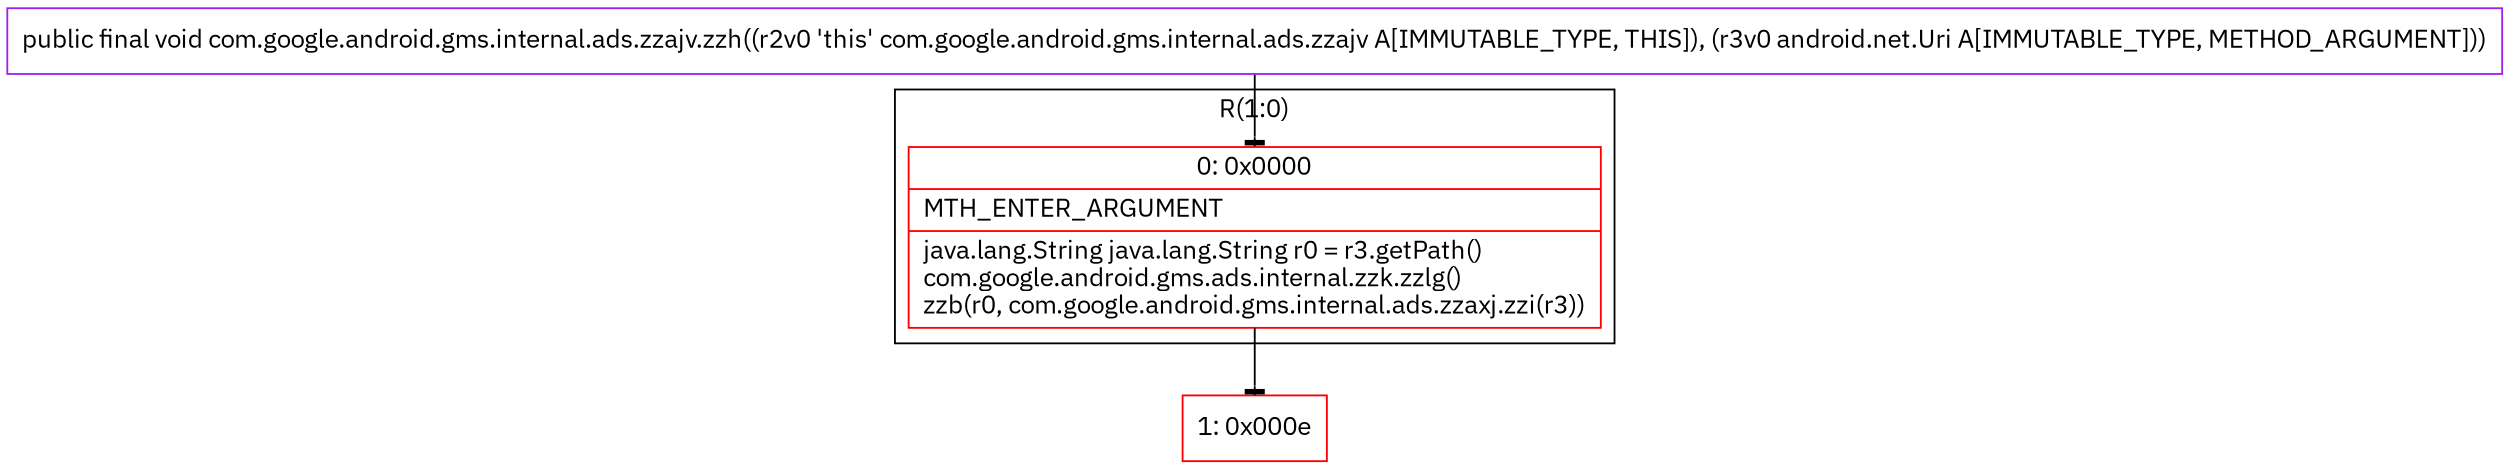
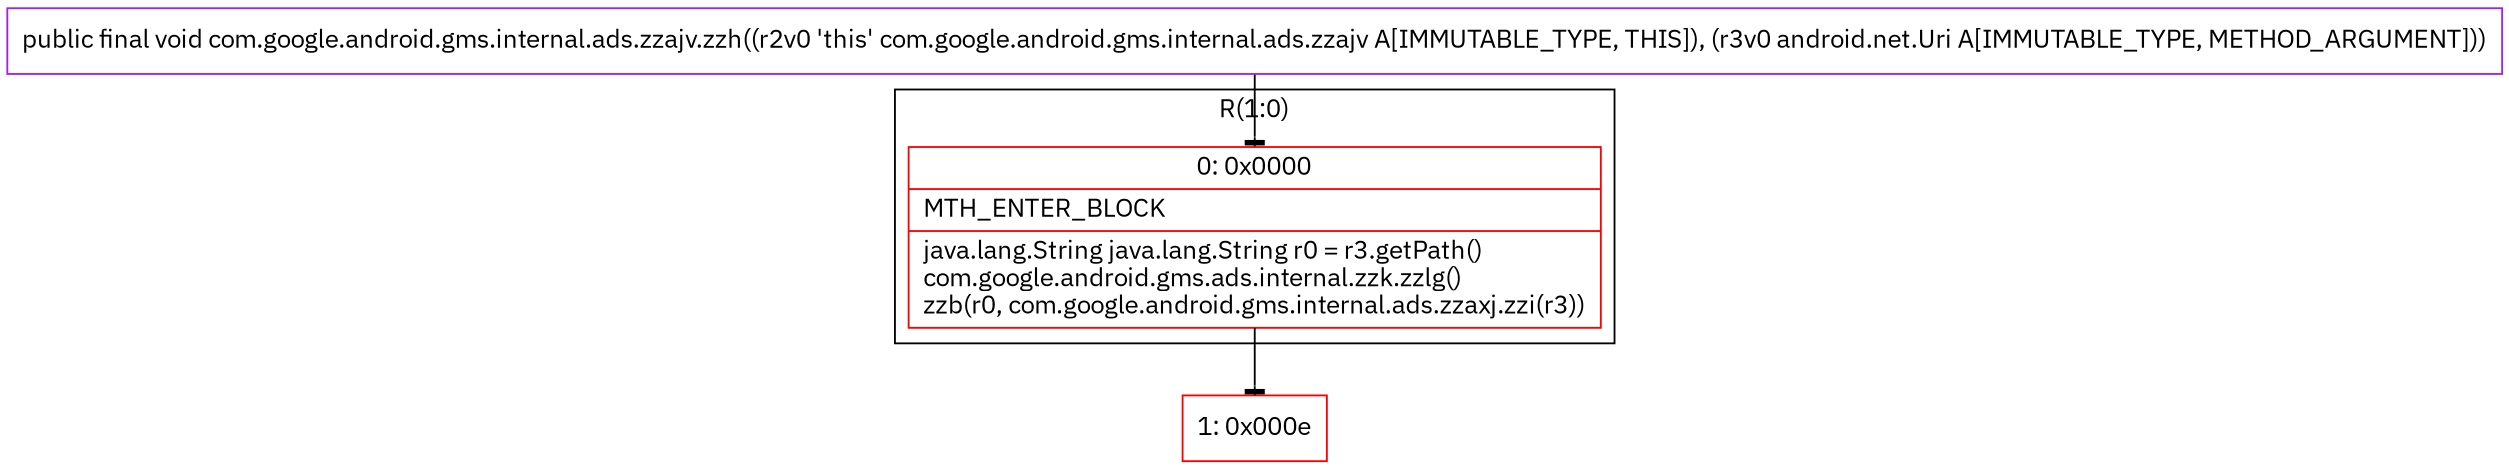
(1074, 209) -> (1045, 209)
